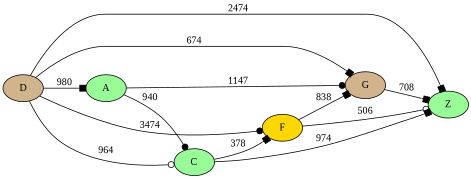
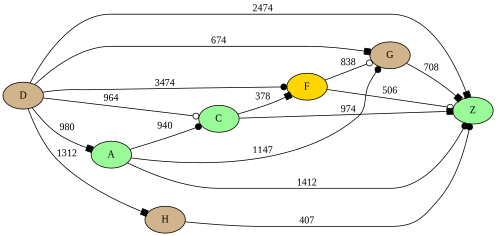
(321, 108) -> (346, 72)
none -> (306, 188)
none -> (165, 220)
